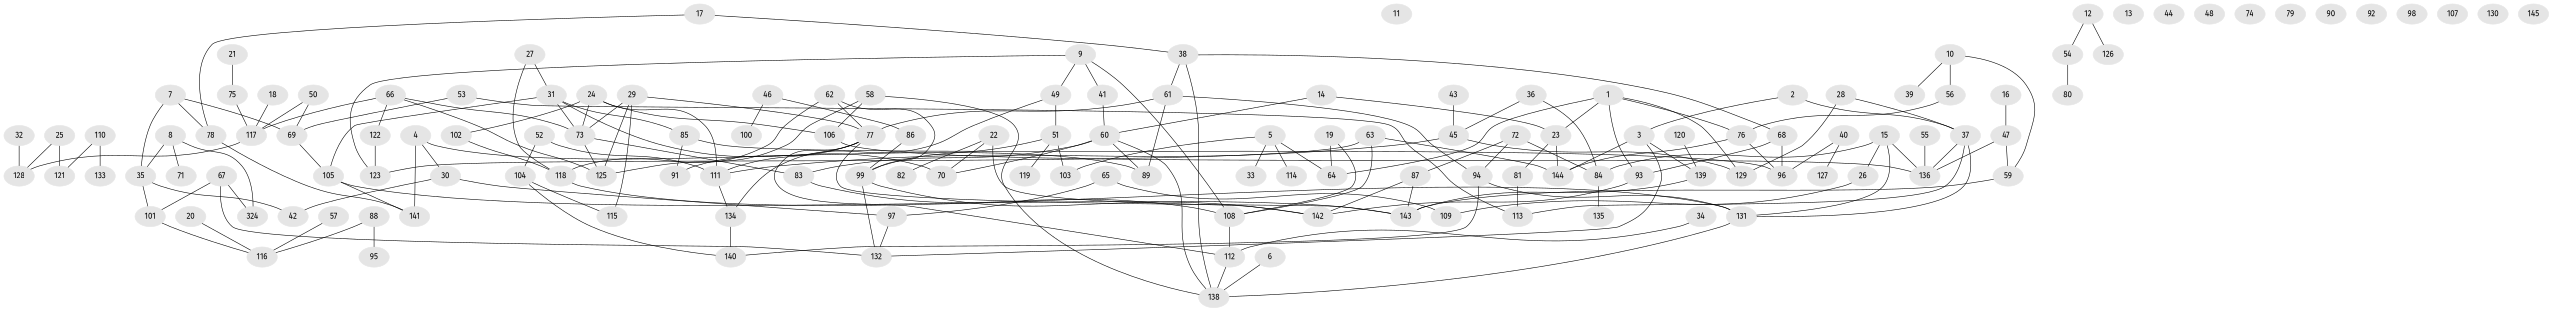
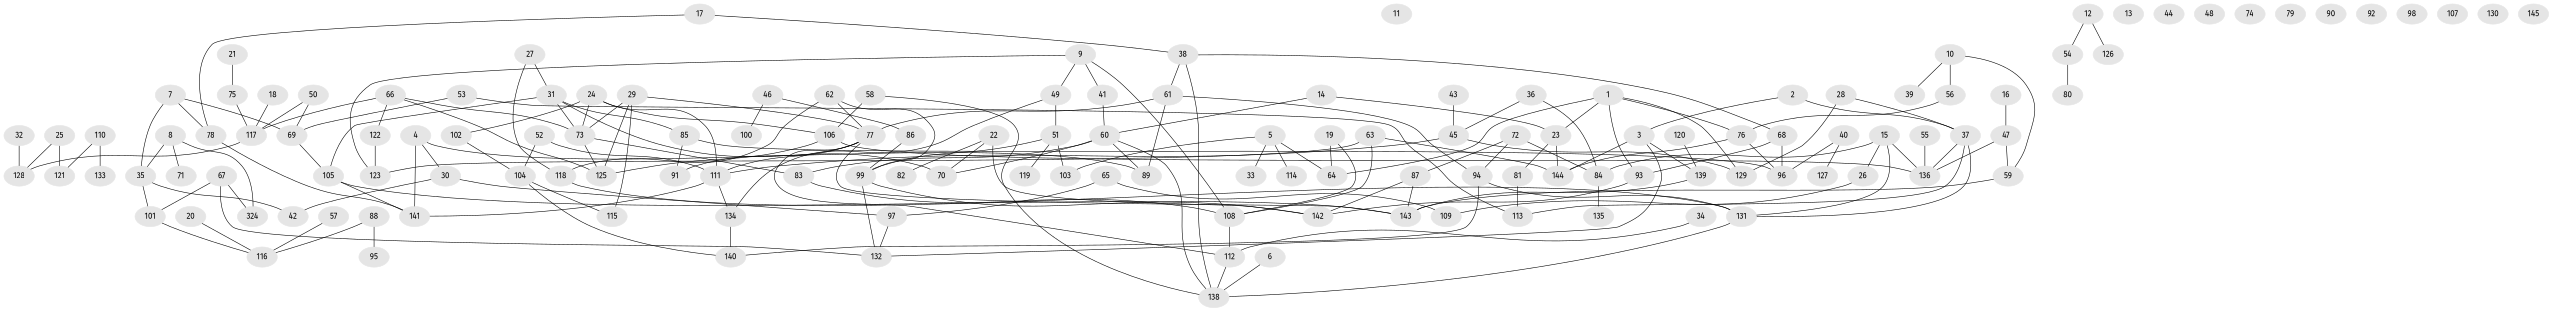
(493, 150) -> (490, 157)
(769, 152) -> (717, 159)
none -> (568, 209)
